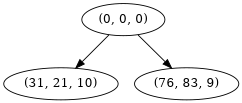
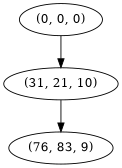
(152, 48) -> (61, 112)
